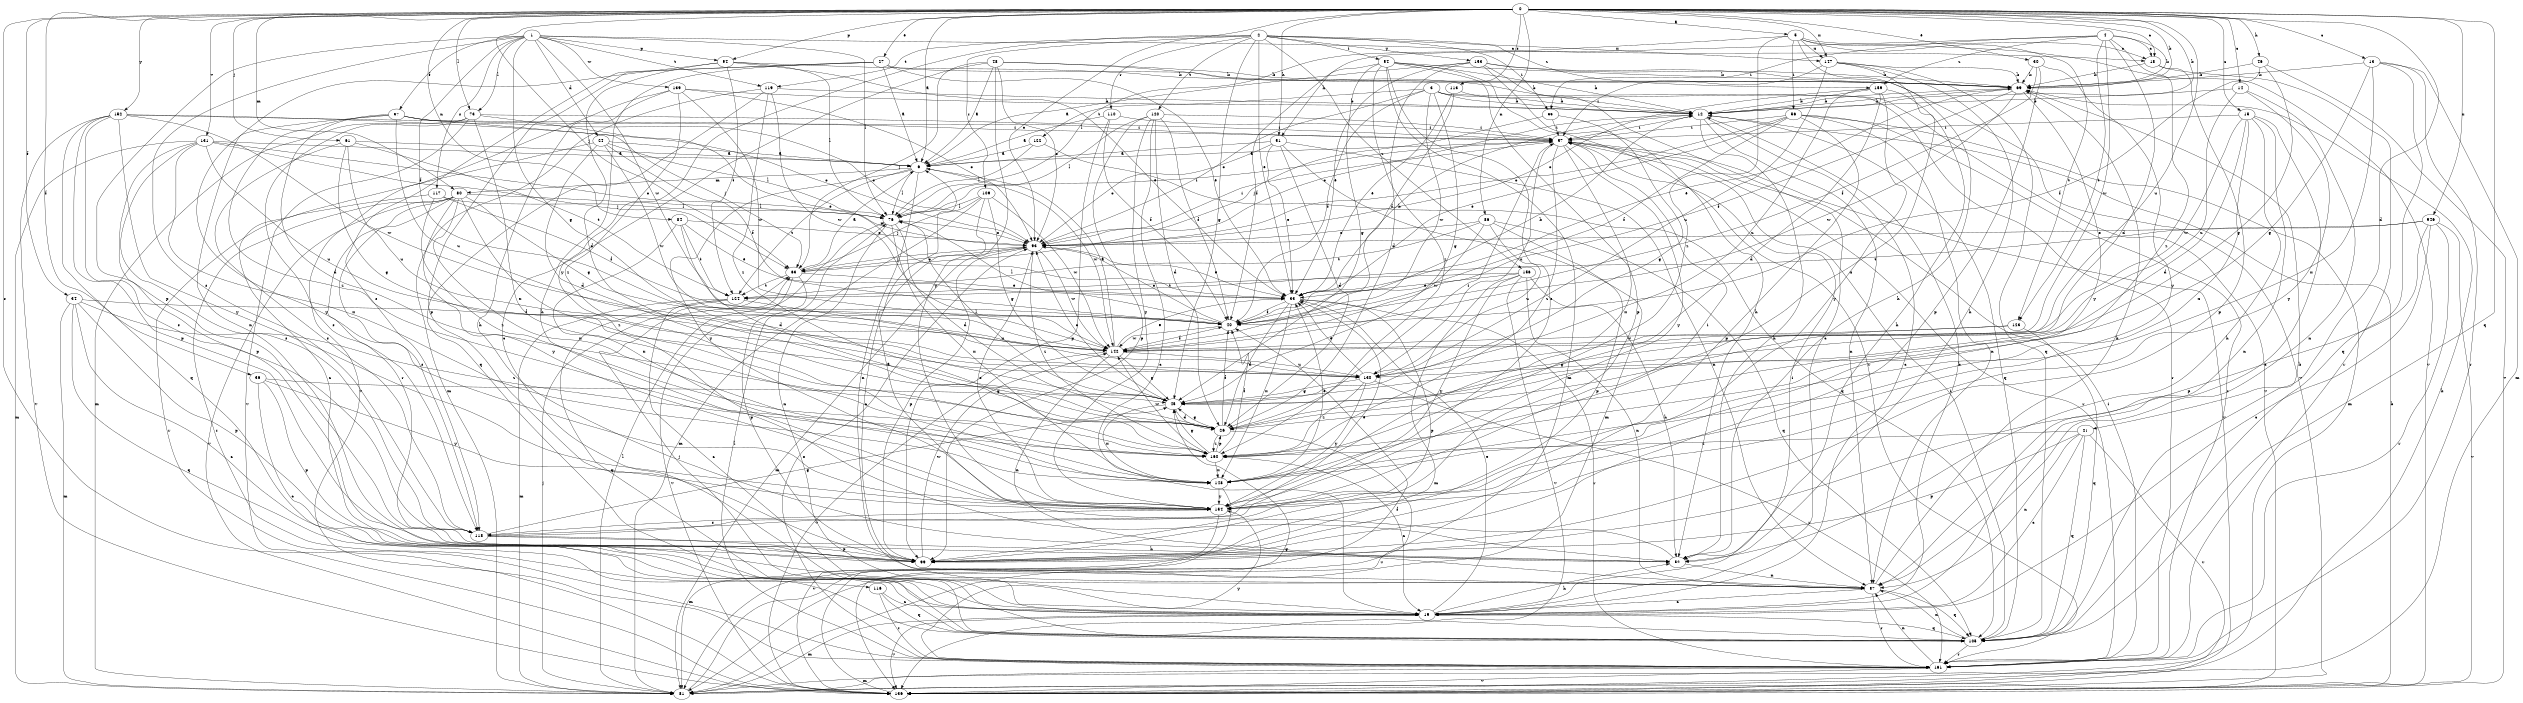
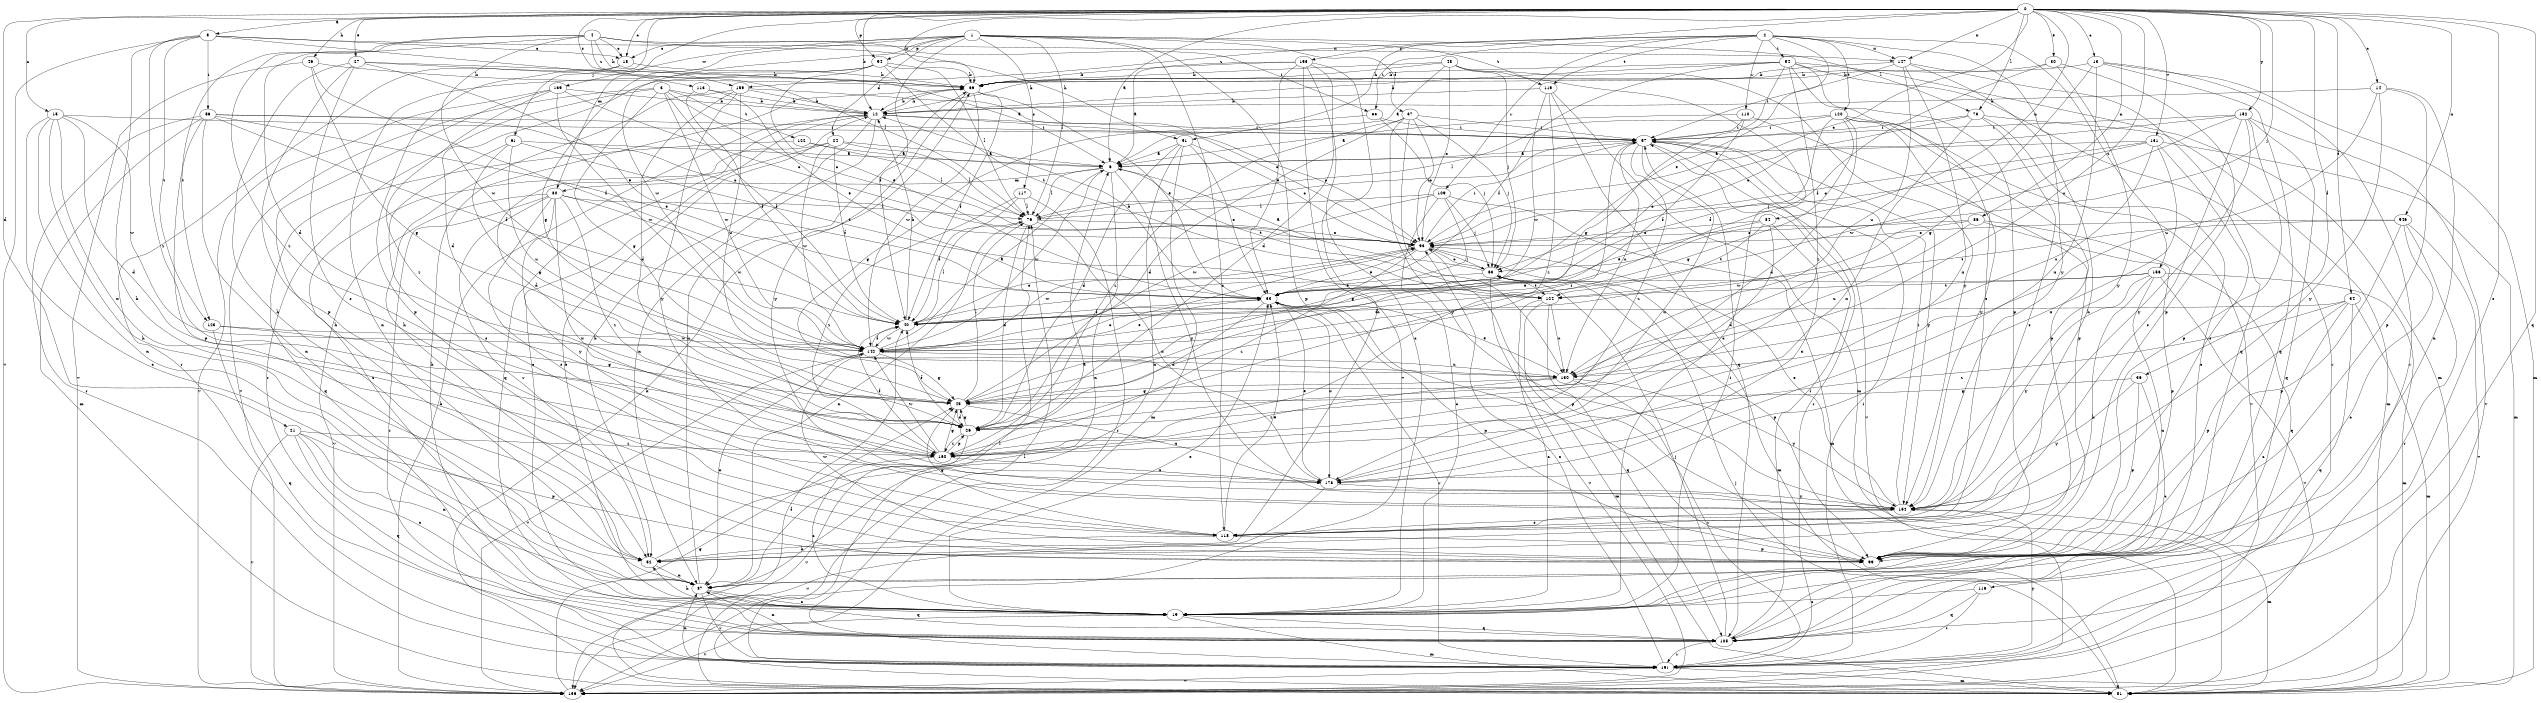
(1218, 218) -> (1448, 318)
(1060, 269) -> none
(589, 273) -> (740, 273)
(1219, 483) -> (1329, 483)
(376, 522) -> (2283, 448)
